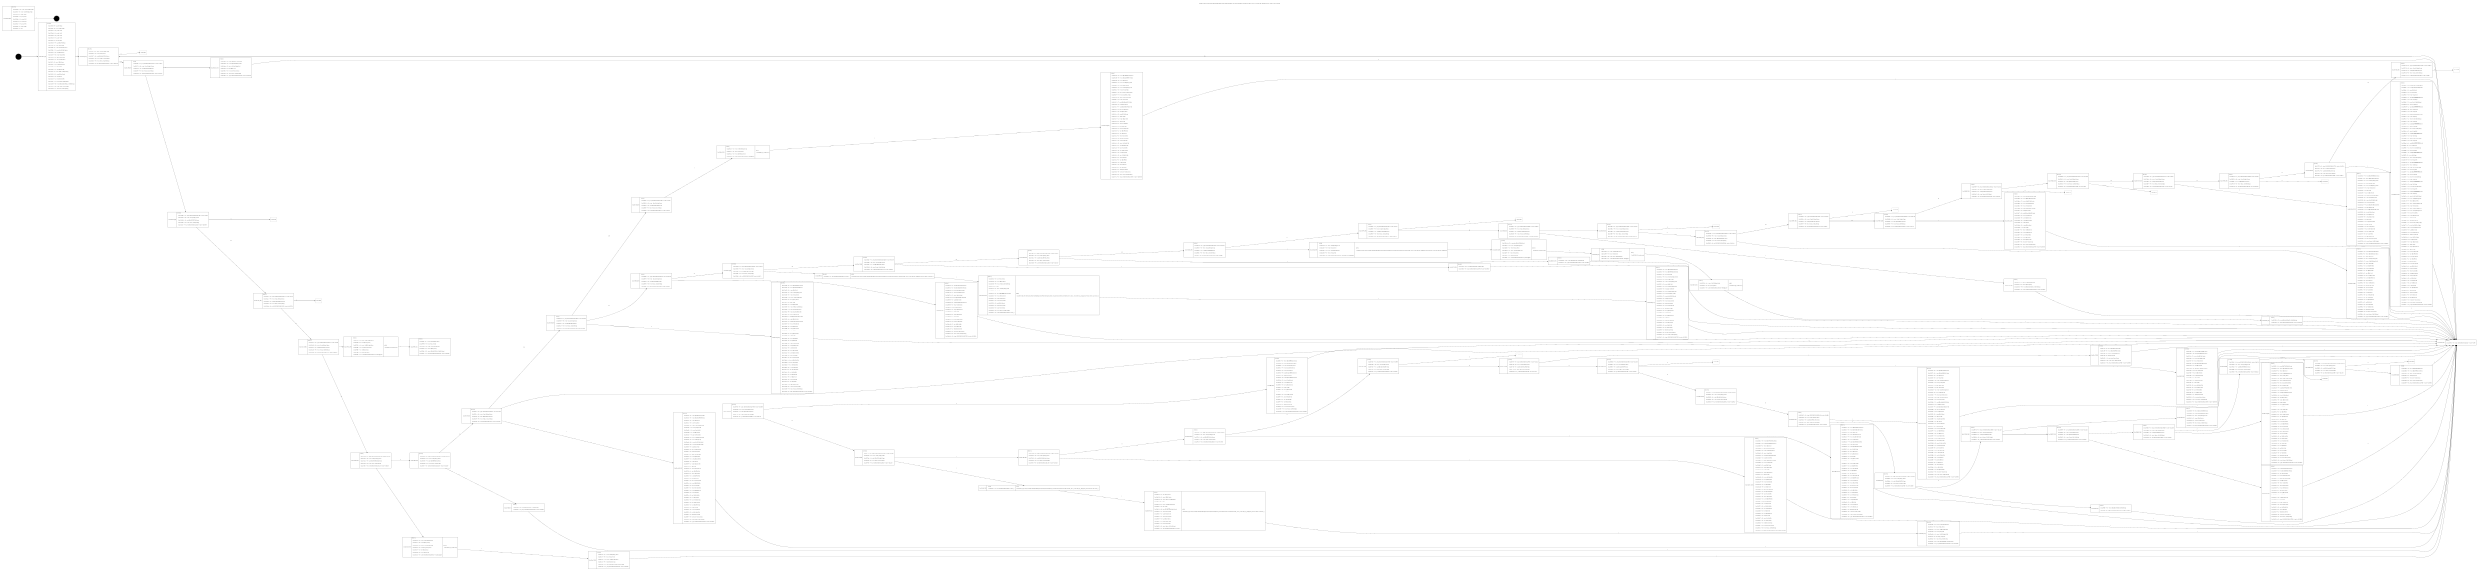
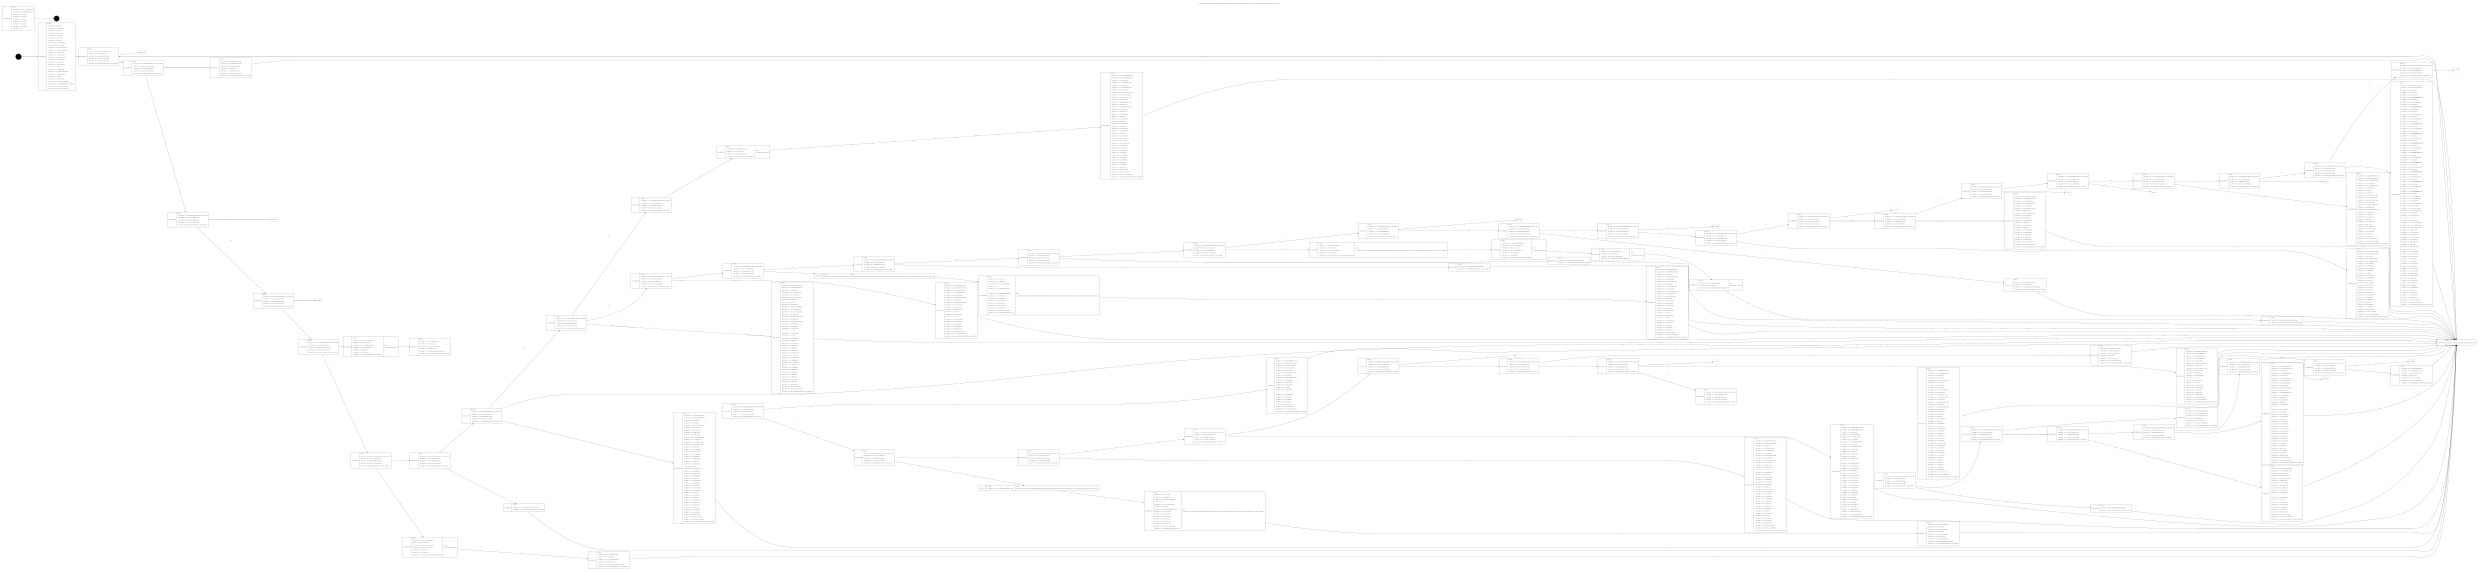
(1809, 419) -> none
